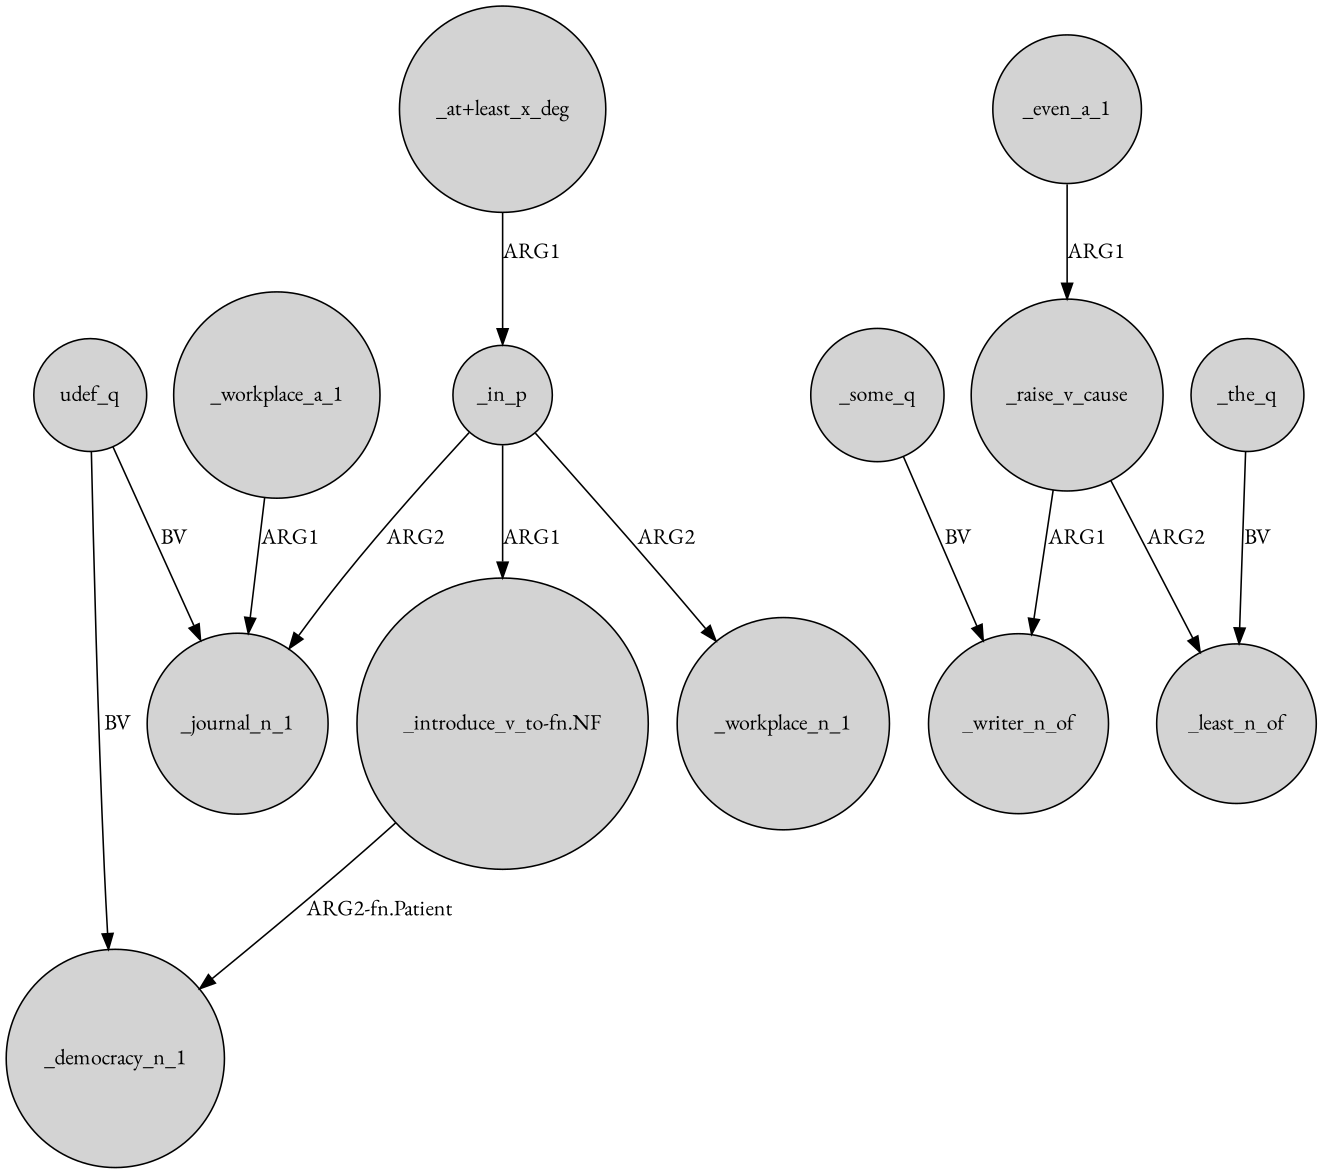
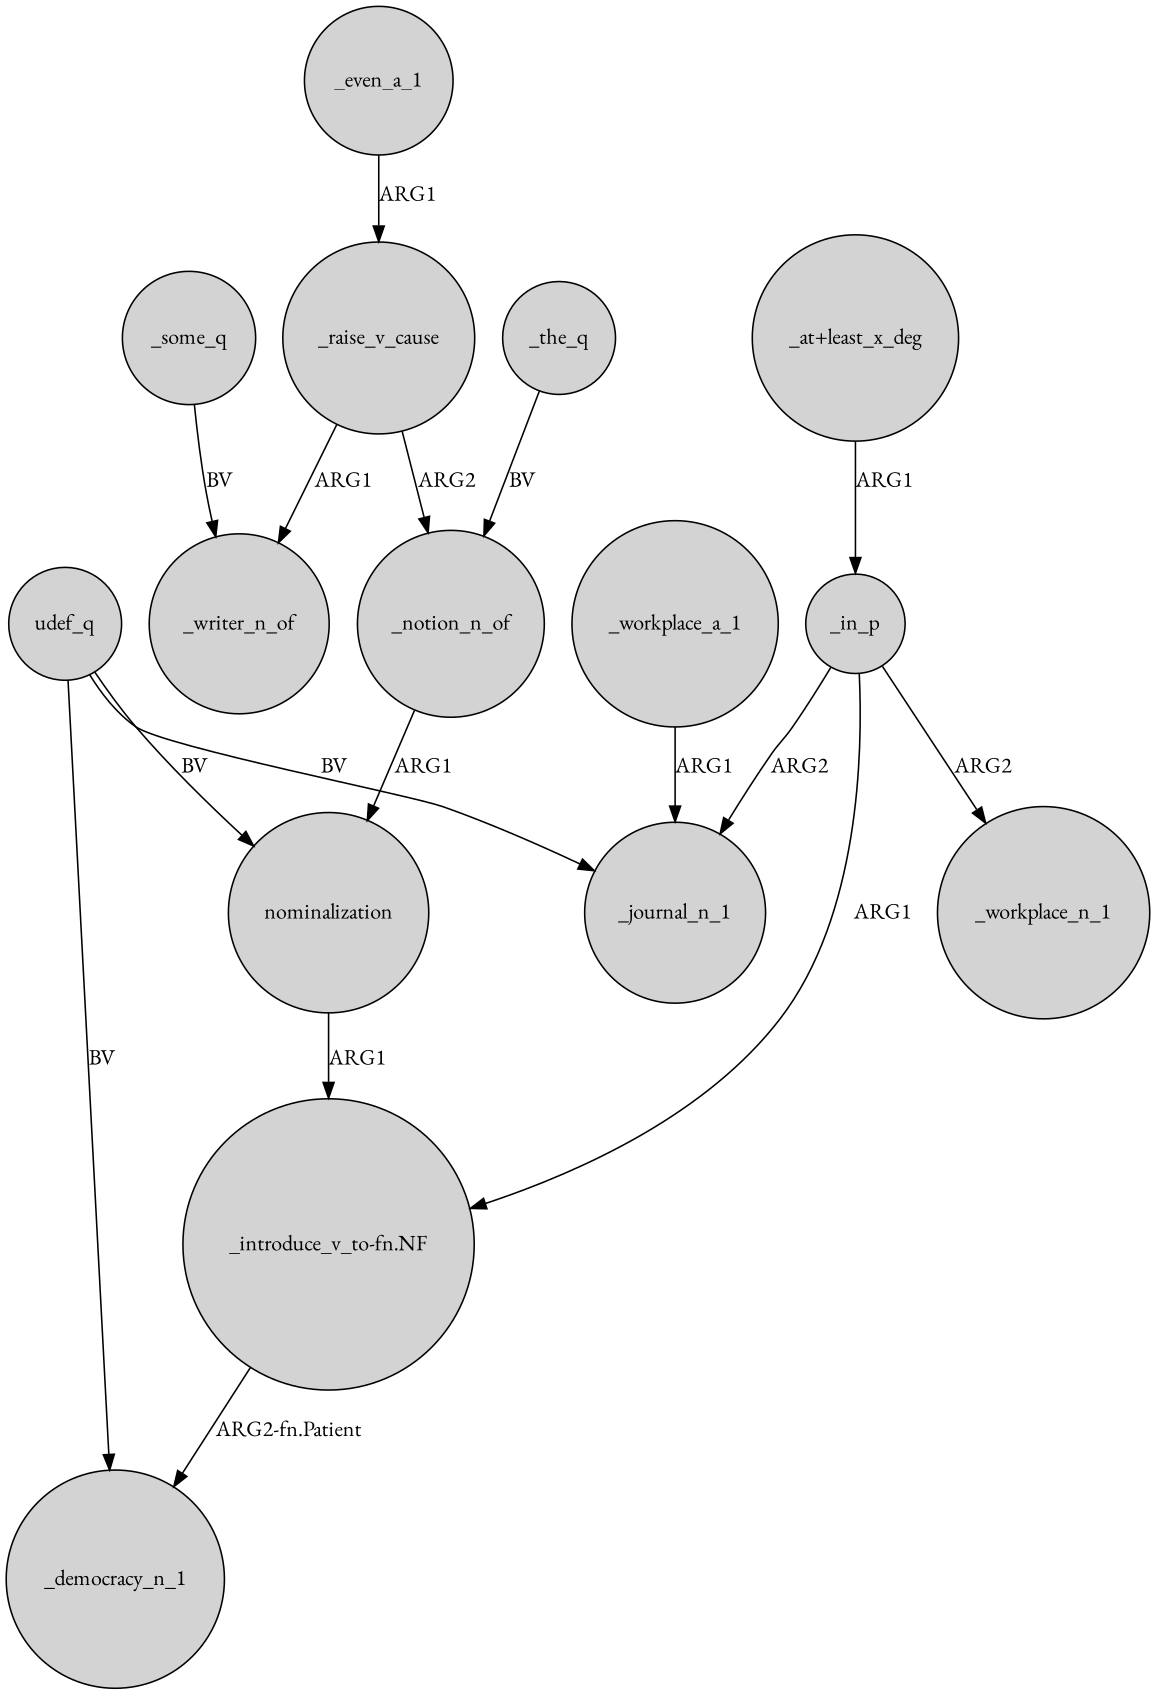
(1236, 724) -> (451, 624)
none -> (329, 913)
